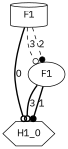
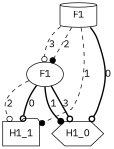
none -> (21, 134)
